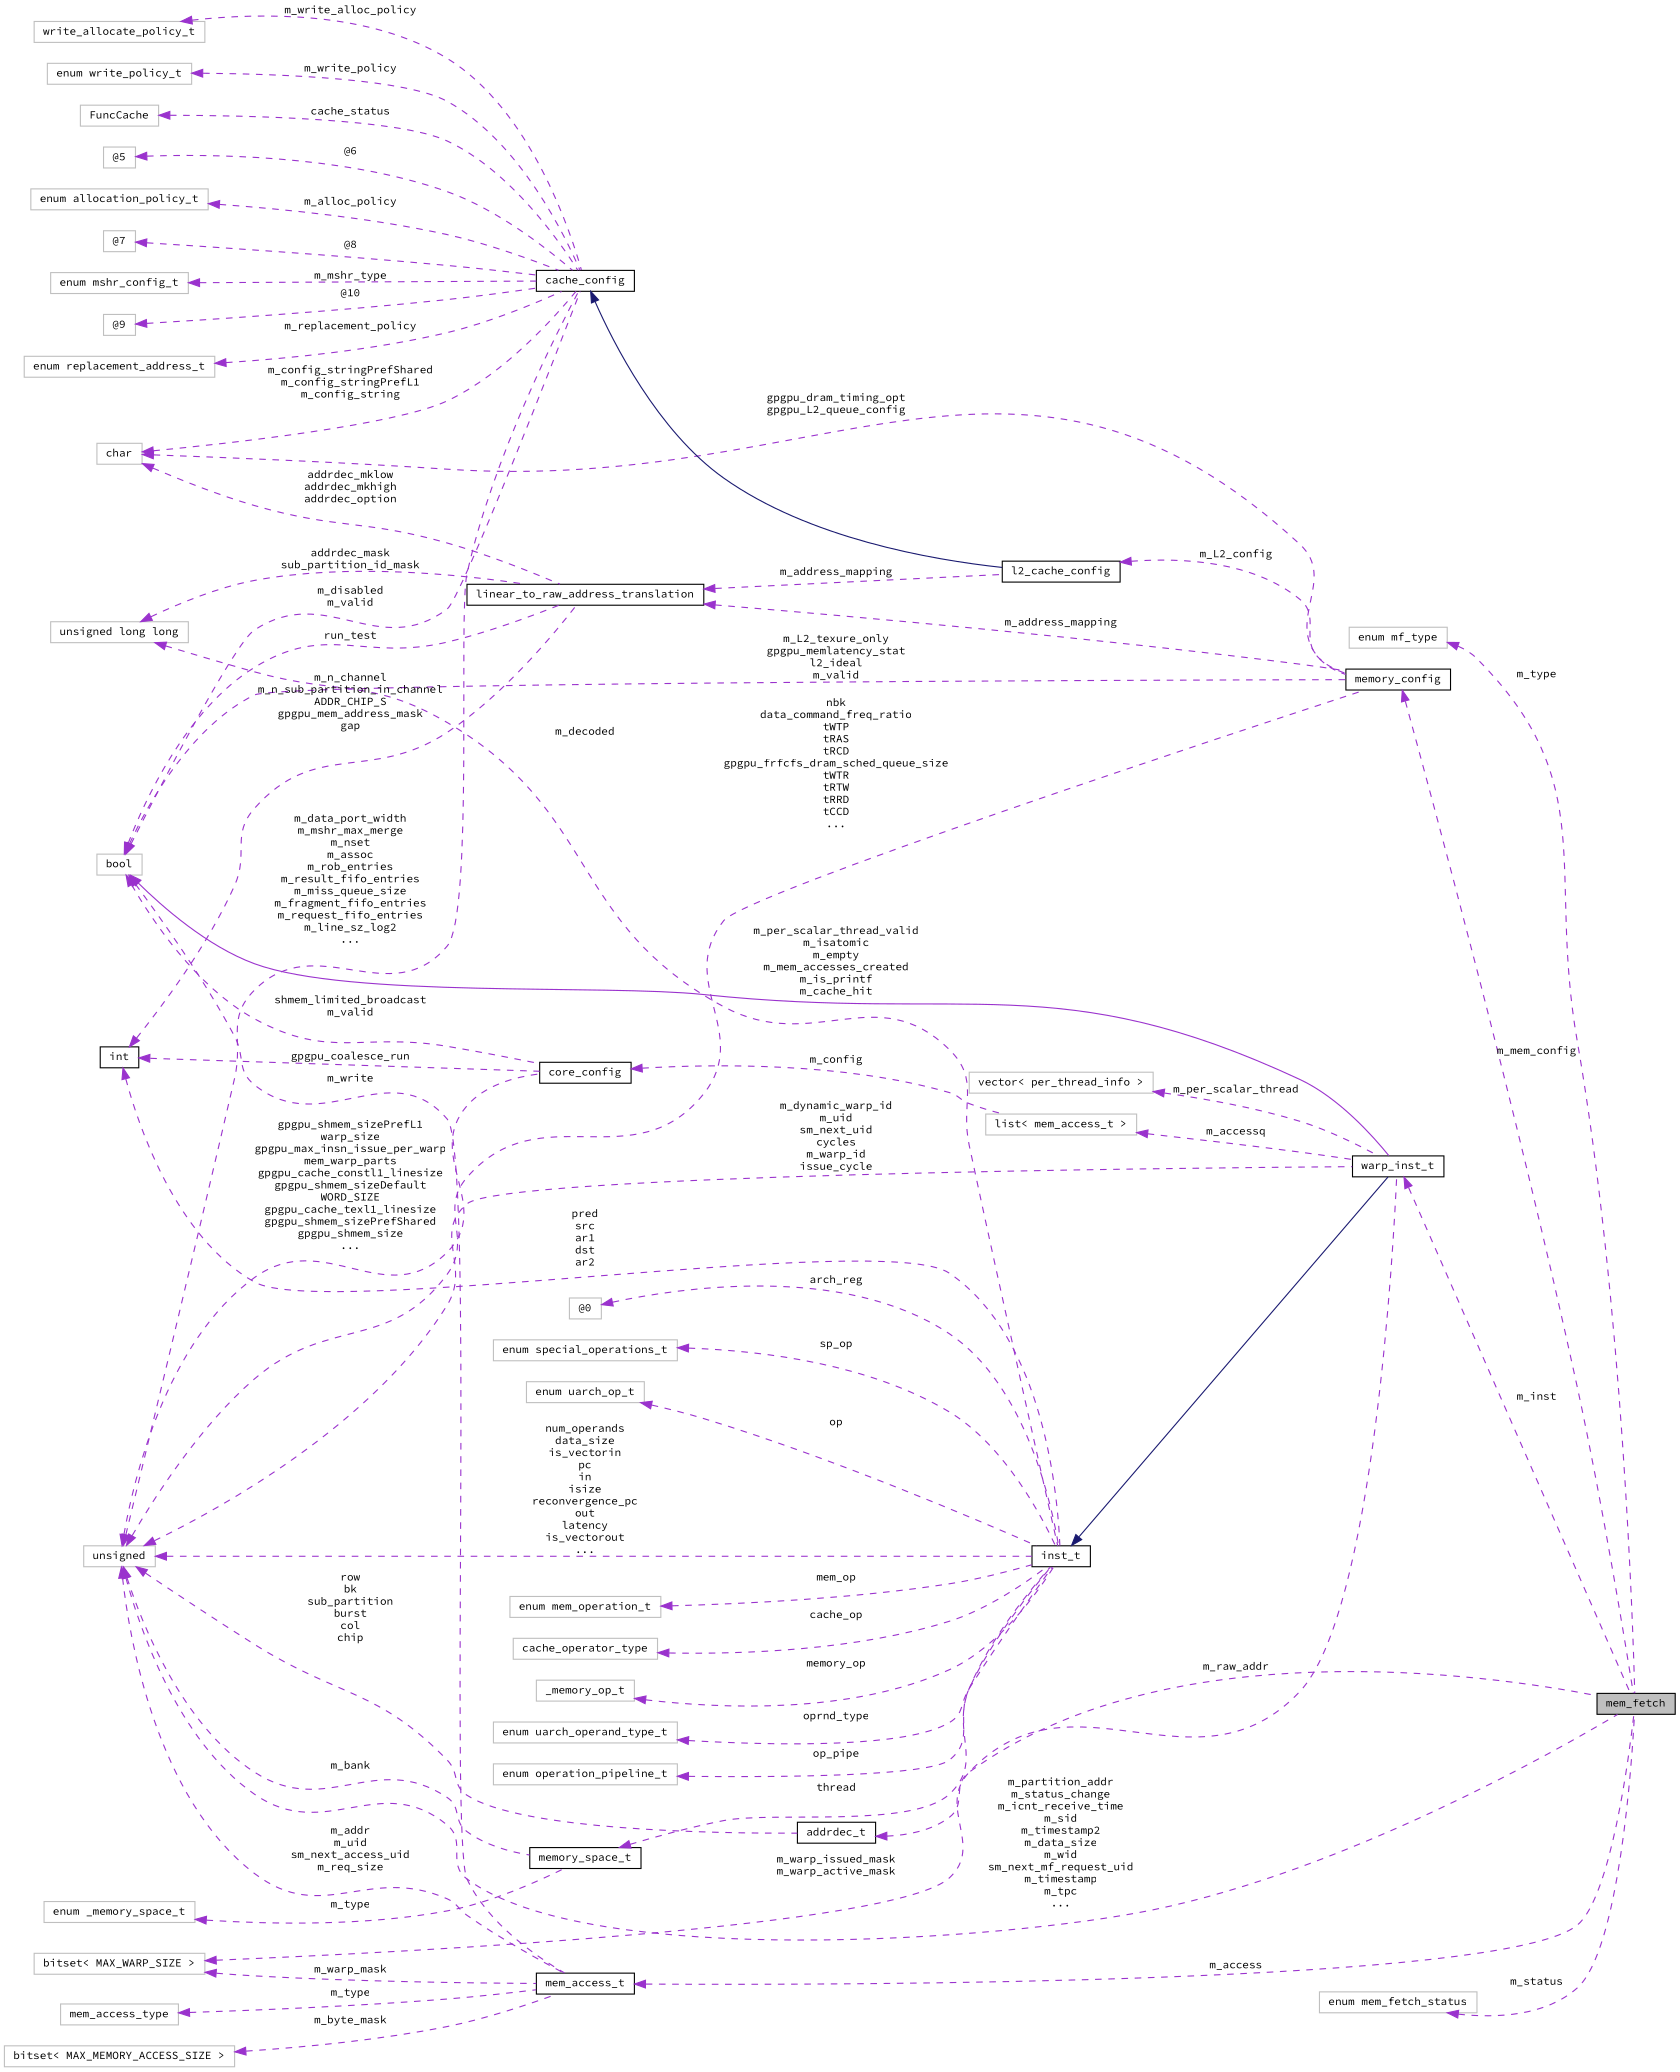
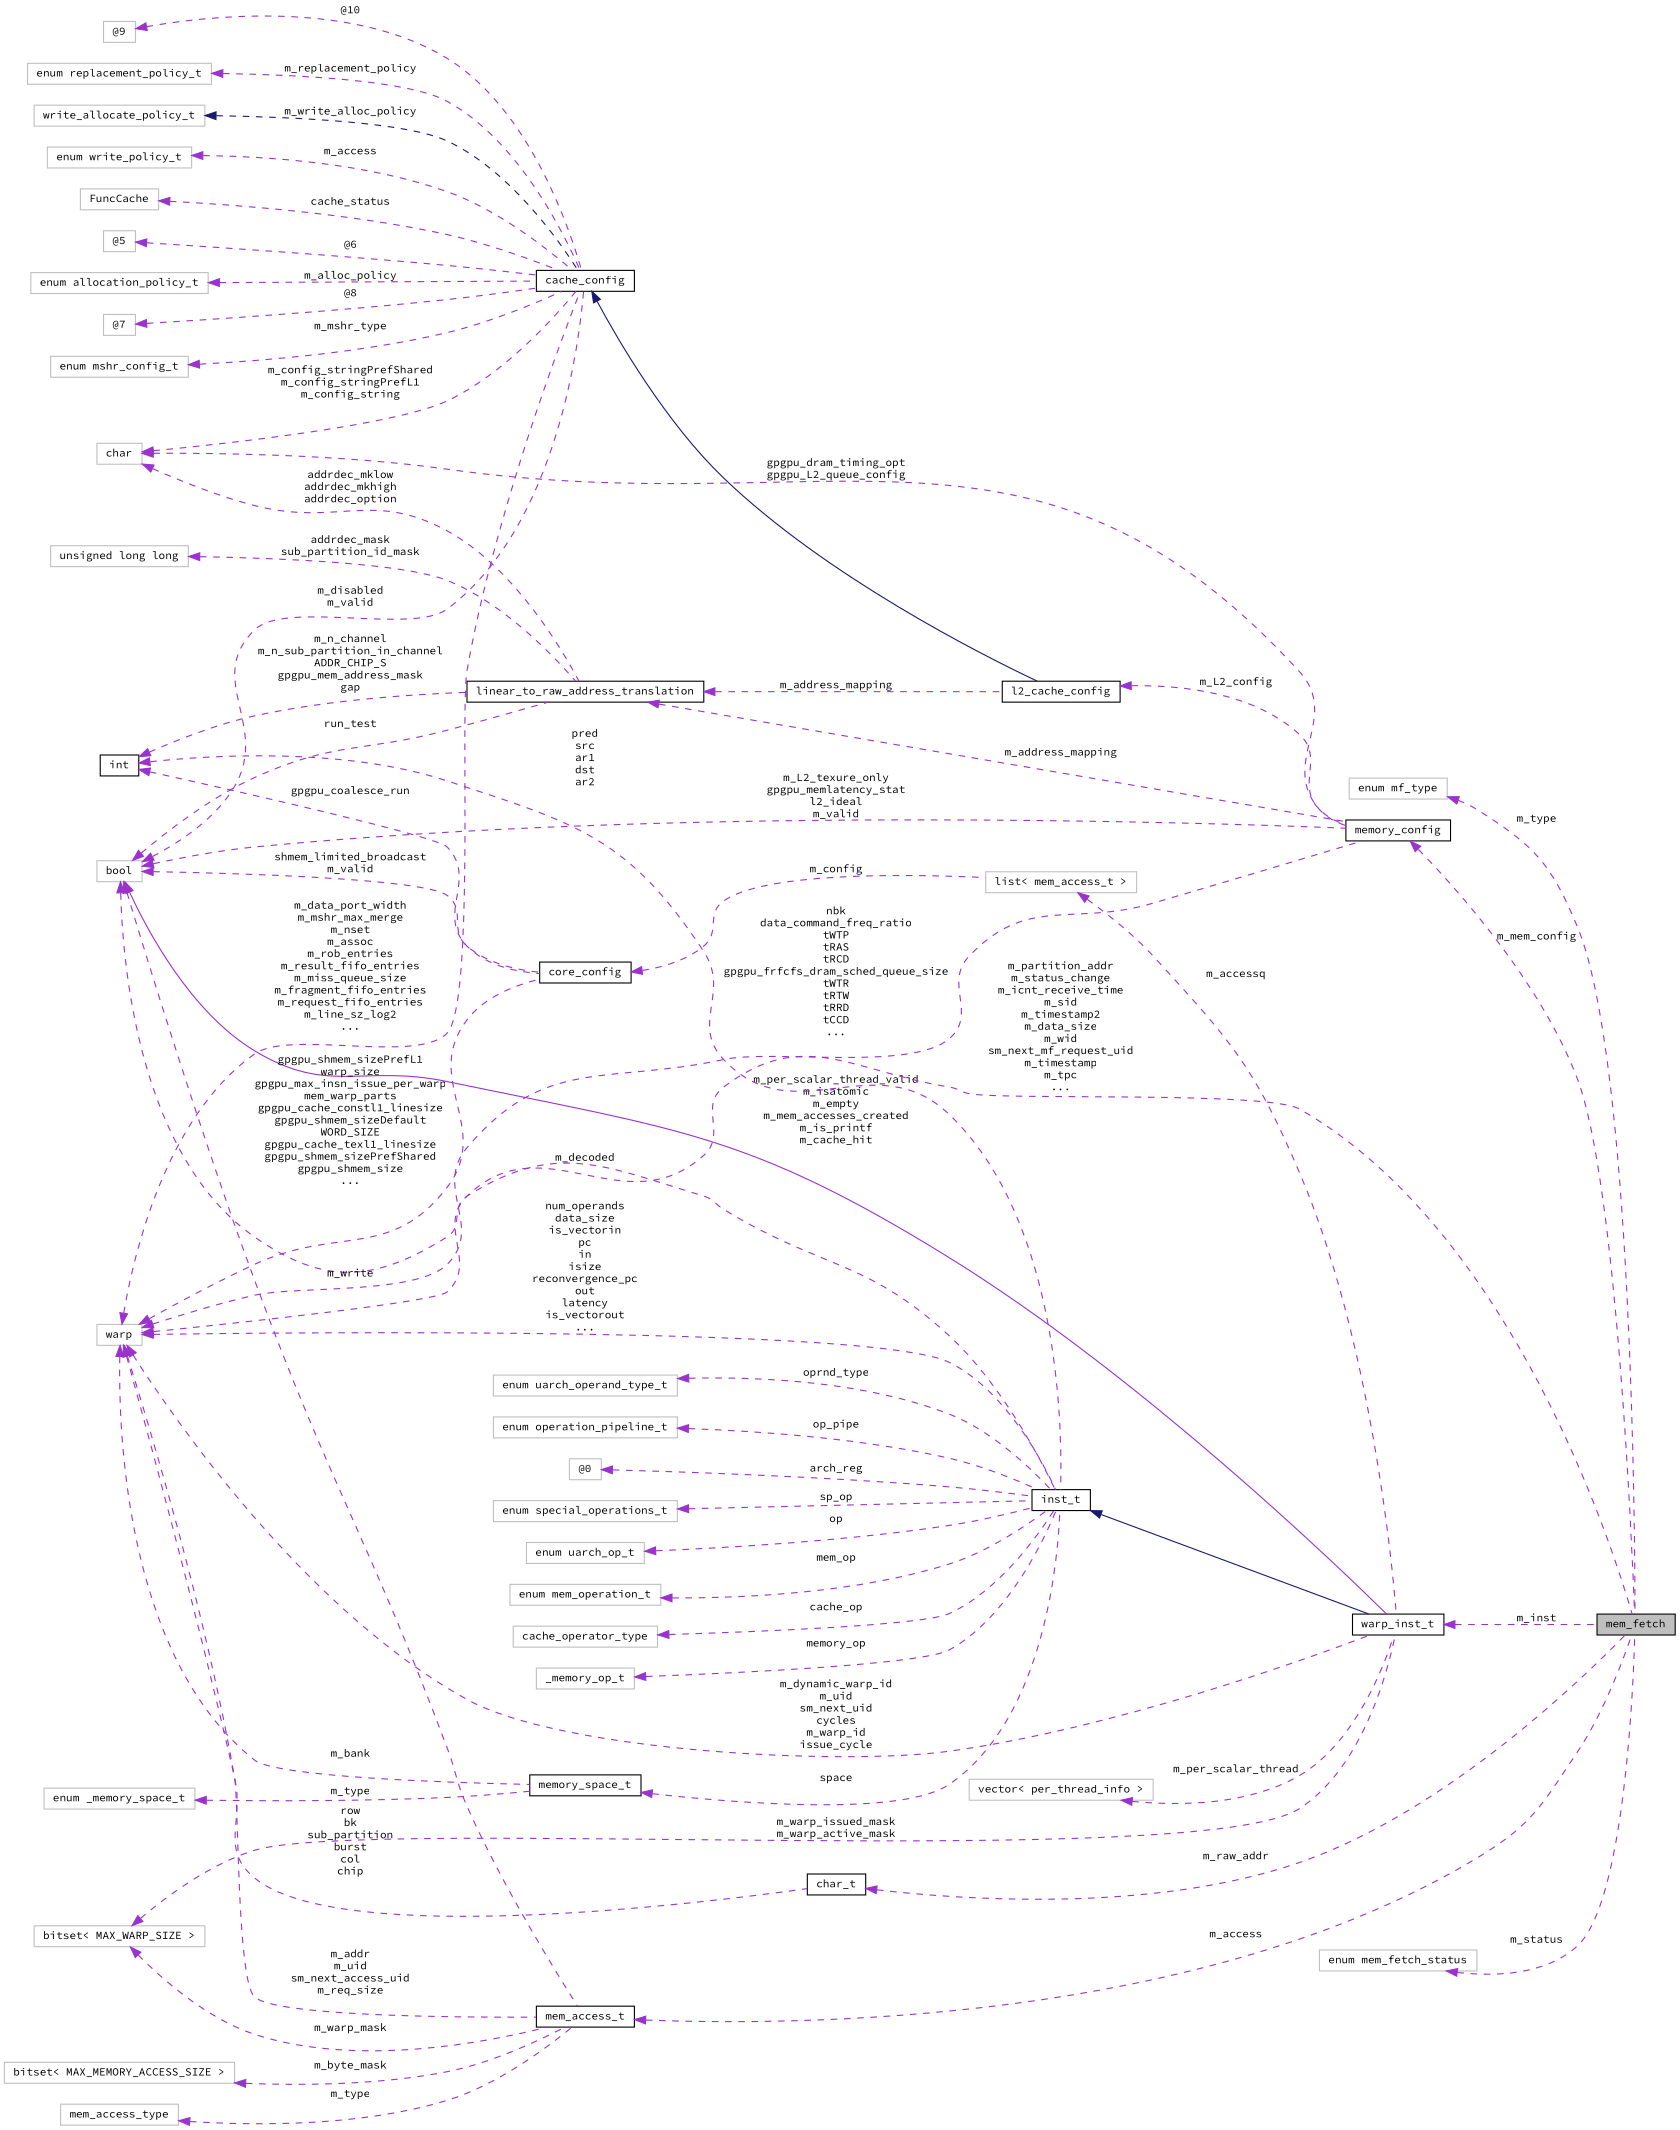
(444, 57) -> (425, 134)
(351, 69) -> (351, 151)
(120, 367) -> (120, 74)
(749, 1017) -> (569, 1164)
(120, 1556) -> (120, 1335)
(837, 1788) -> (837, 1778)
(837, 1833) -> (837, 1884)
